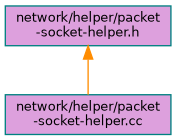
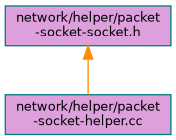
(88, 26) -> (88, 26)
